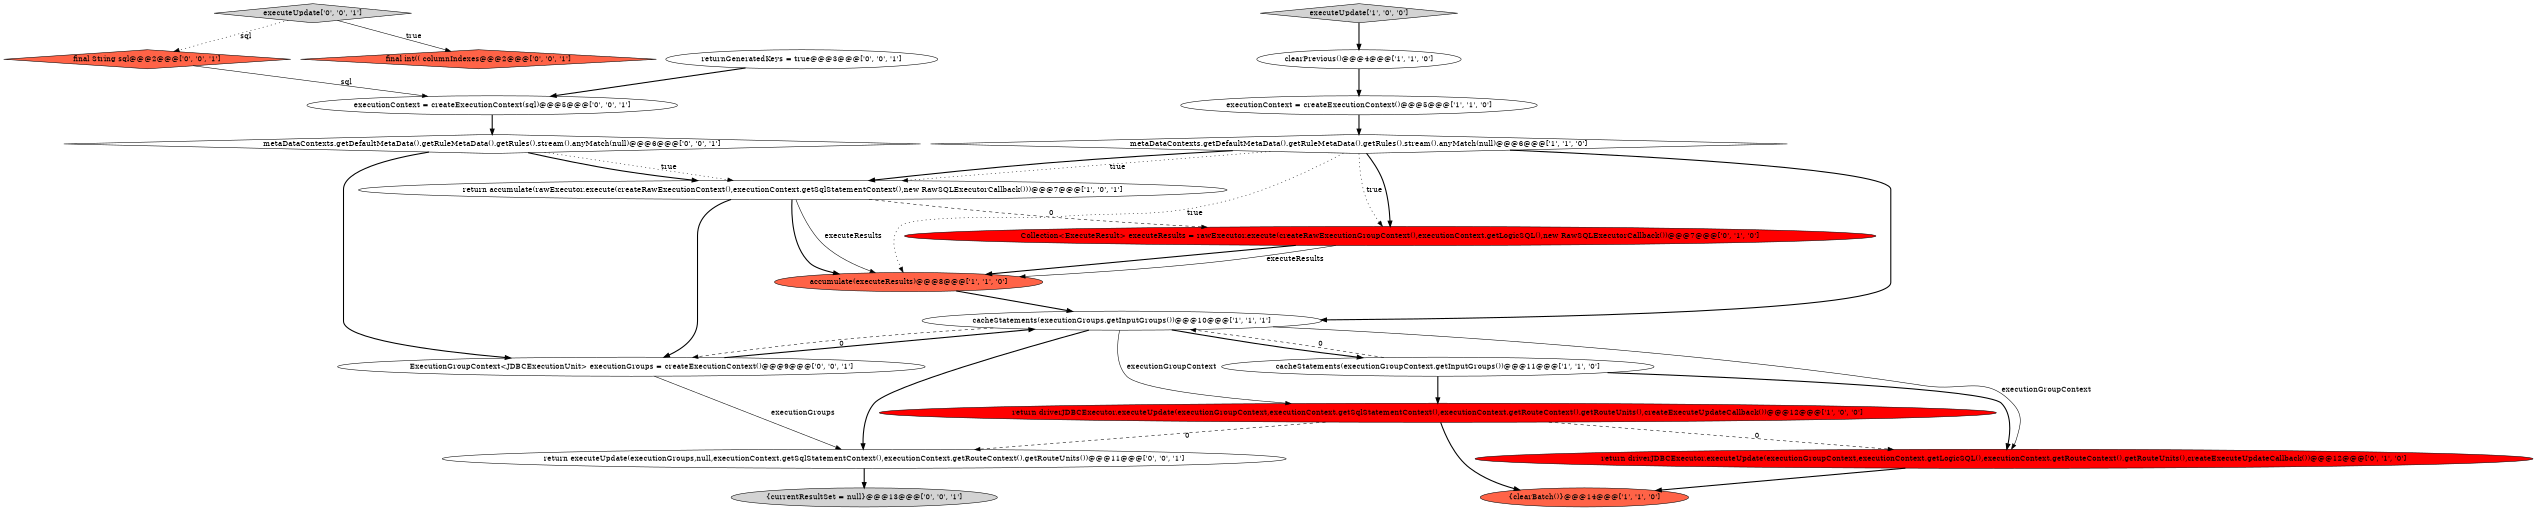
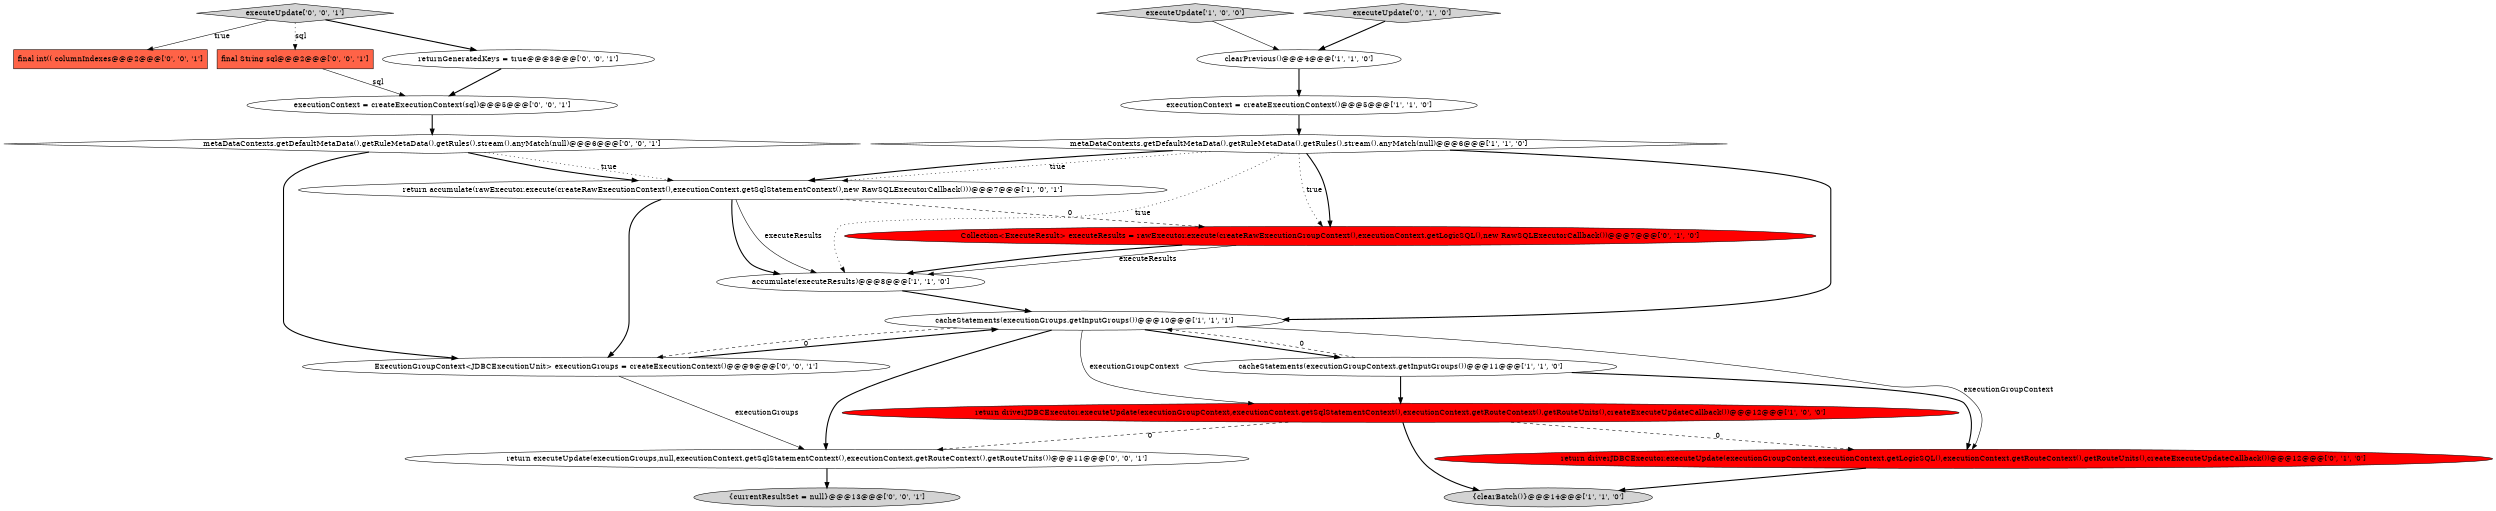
none -> (1402, 13)
none -> (398, 34)
(1359, 34) -> (1243, 34)
(147, 59) -> (295, 59)
(478, 59) -> (110, 59)
(909, 282) -> (851, 282)
(1584, 497) -> (1548, 497)
